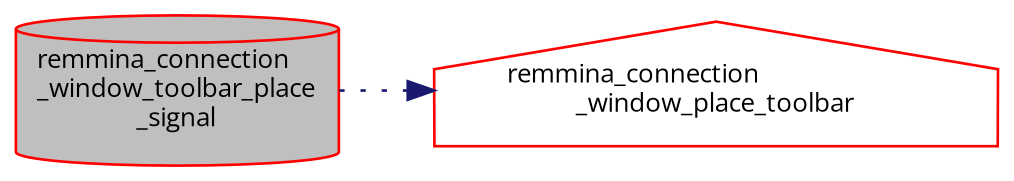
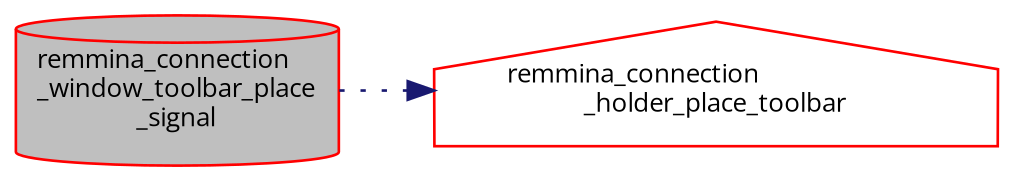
(716, 91) -> (716, 91)
